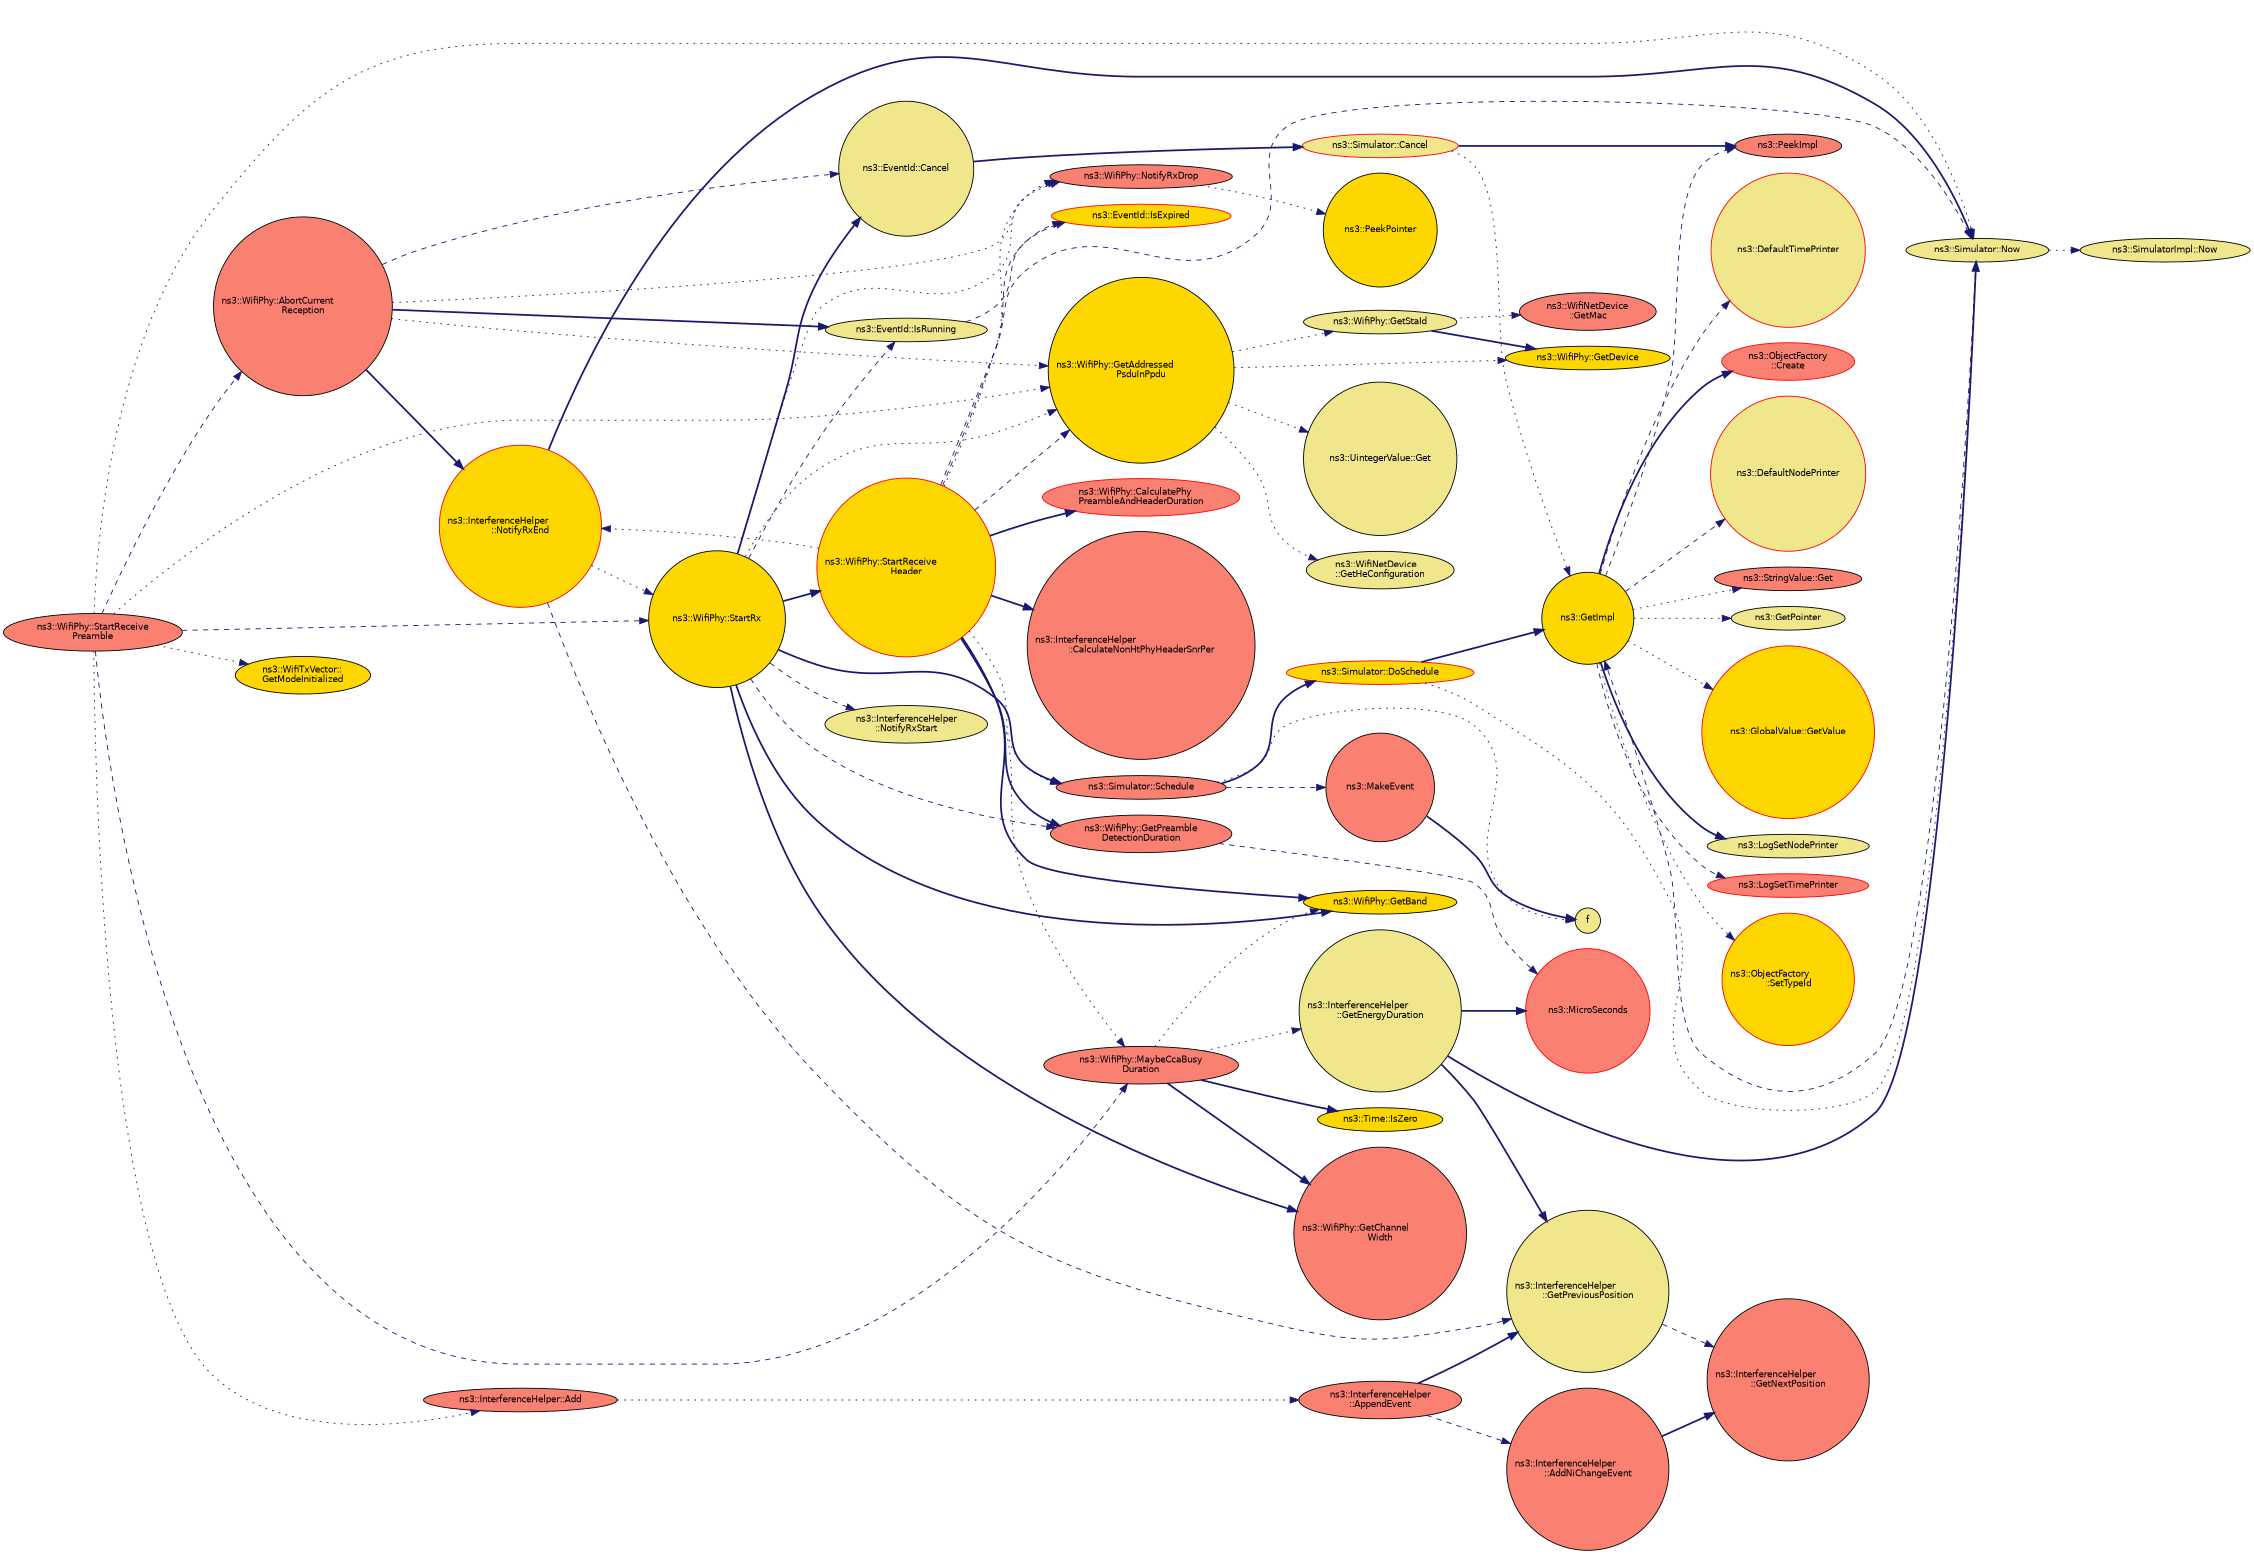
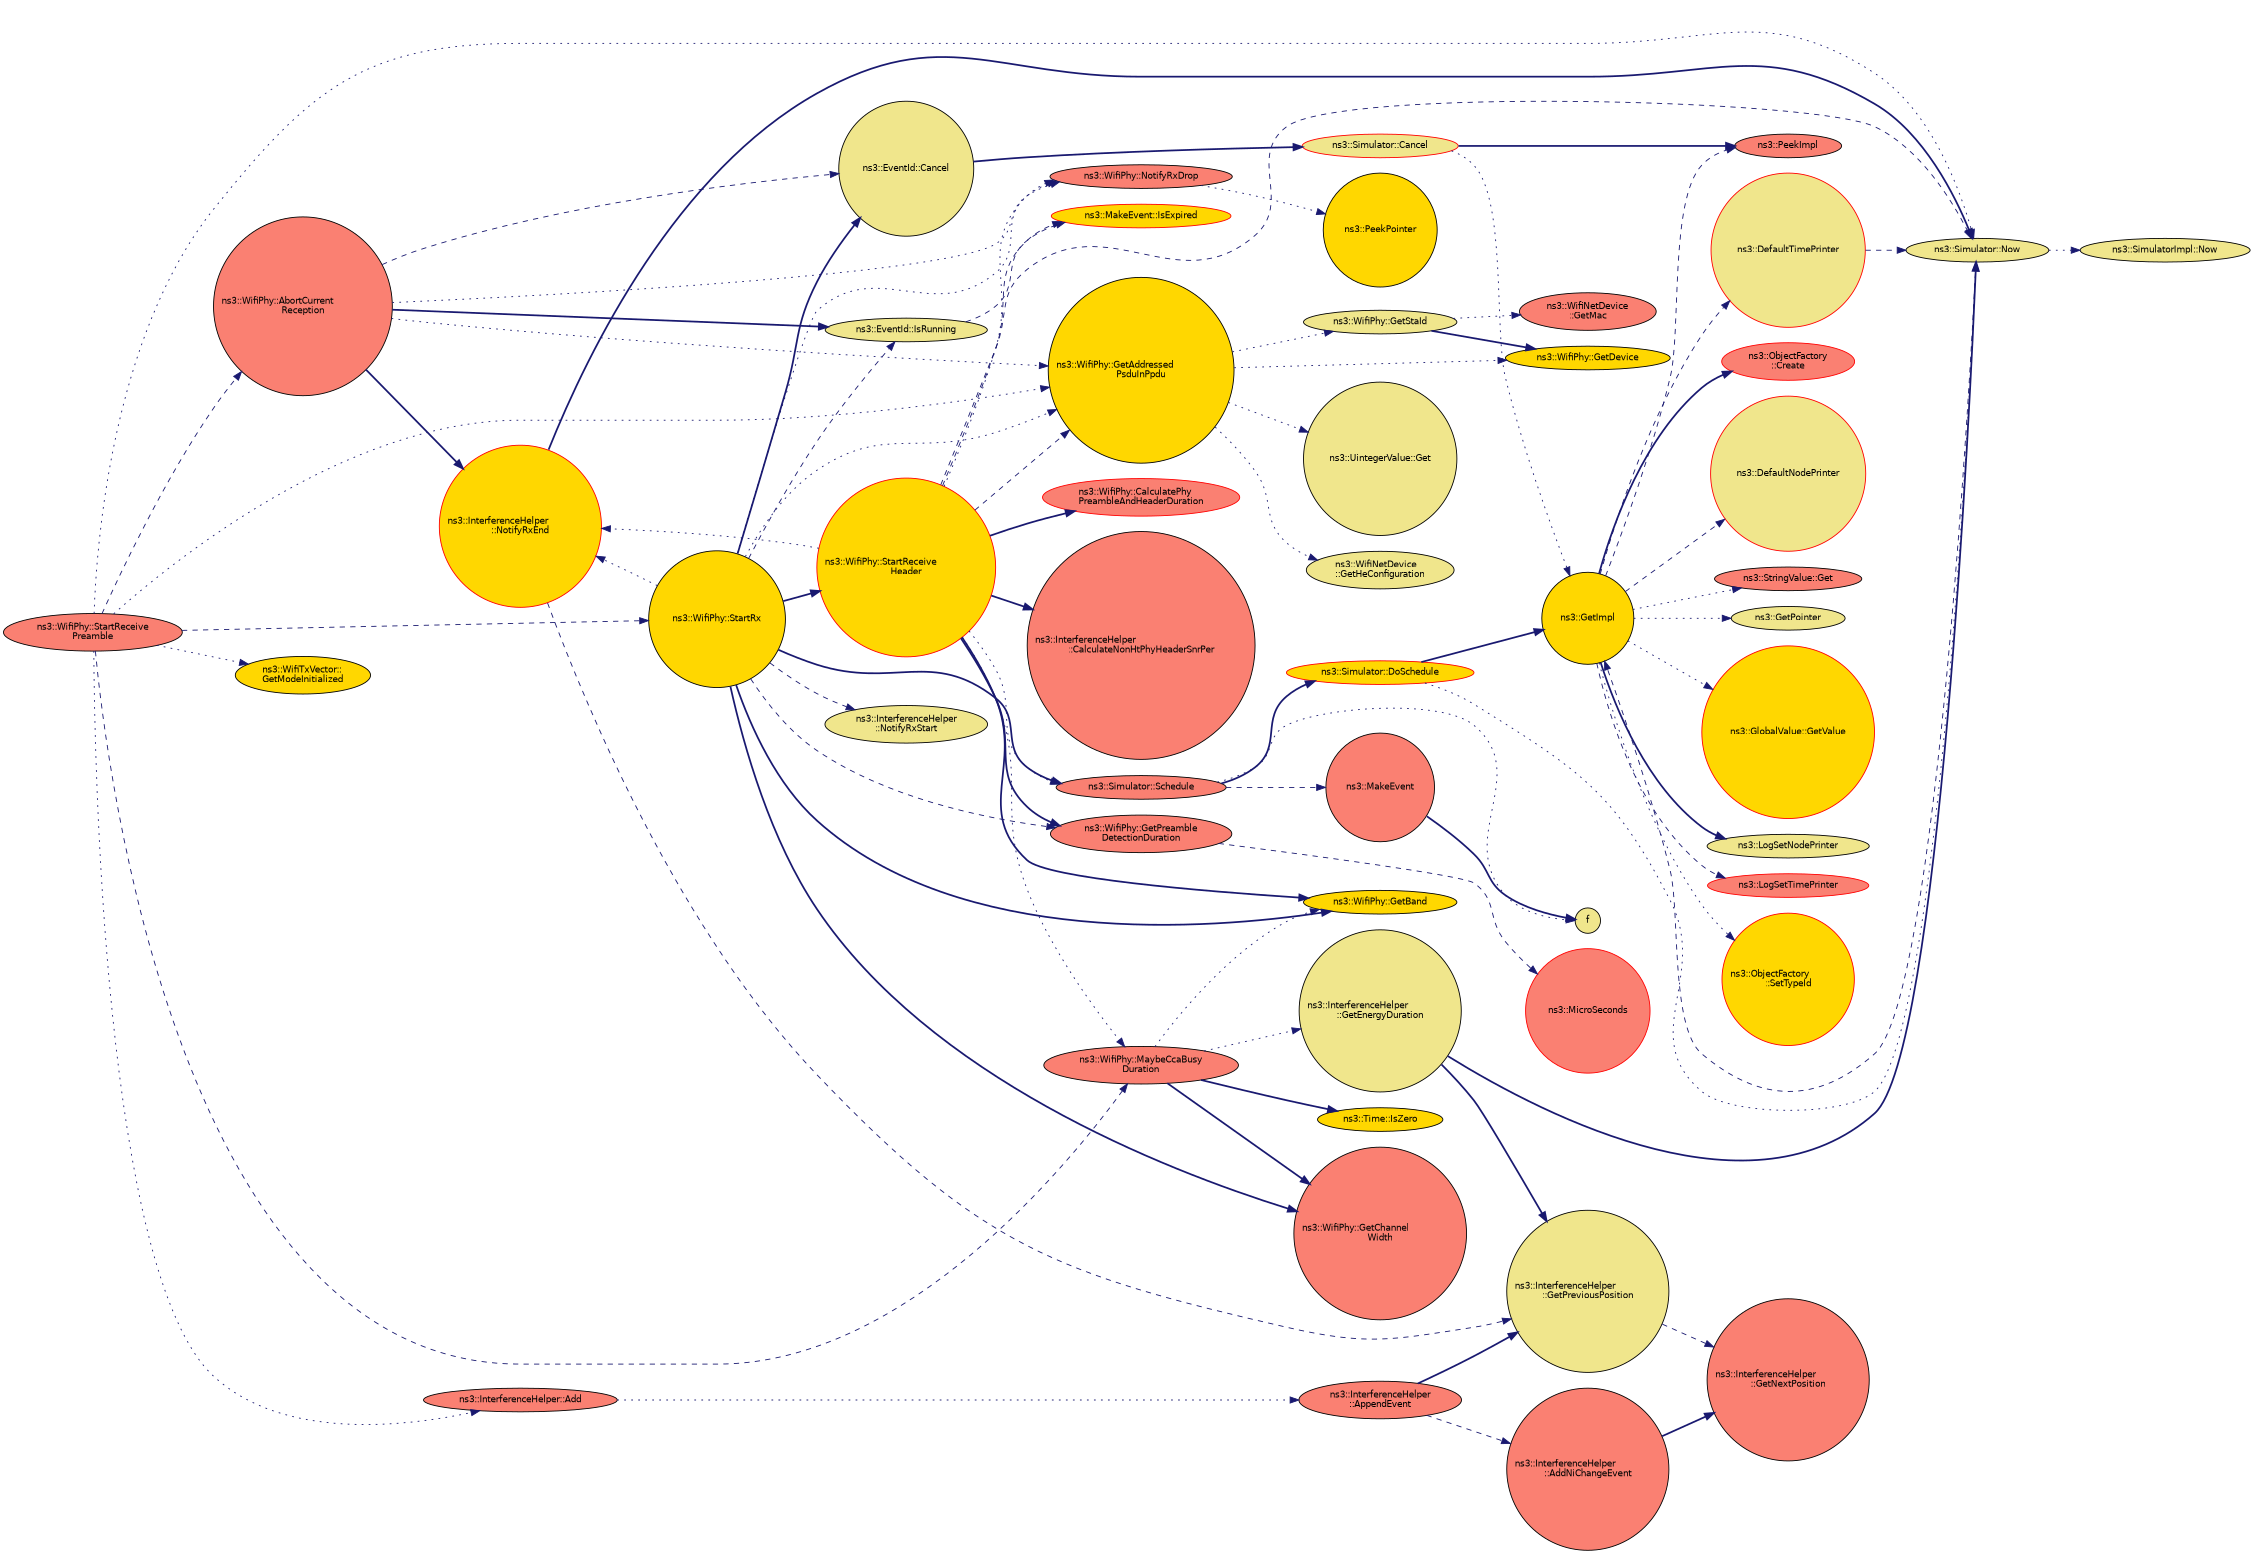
(1141, 216) -> (1141, 216)
none -> (1881, 250)
(618, 578) -> (631, 573)
(1489, 1011) -> none
